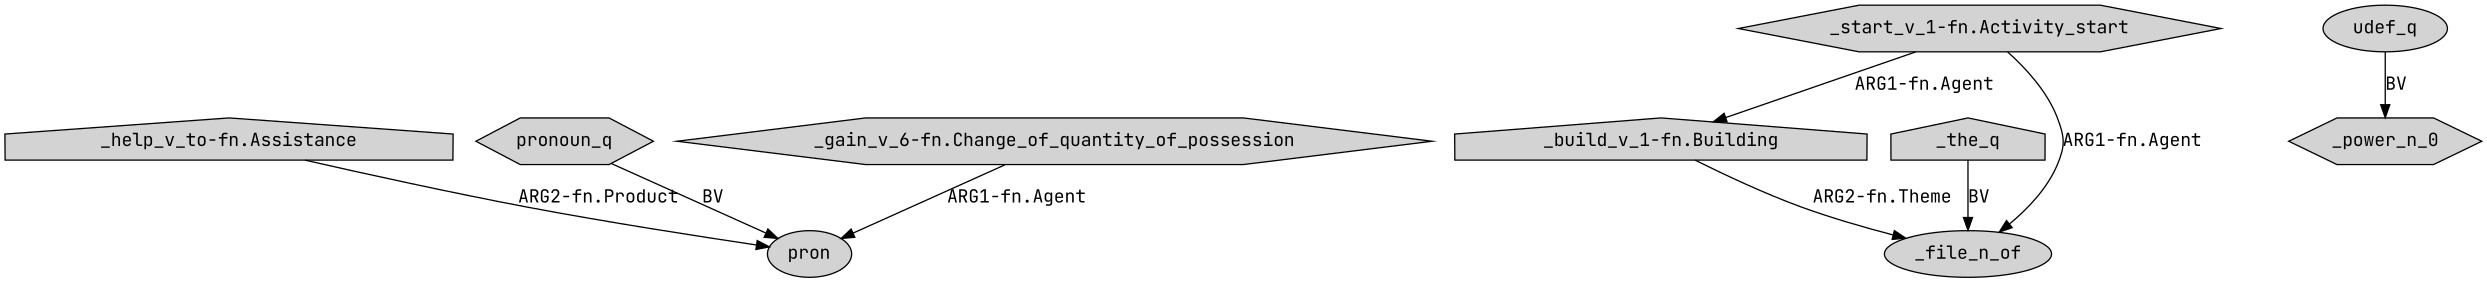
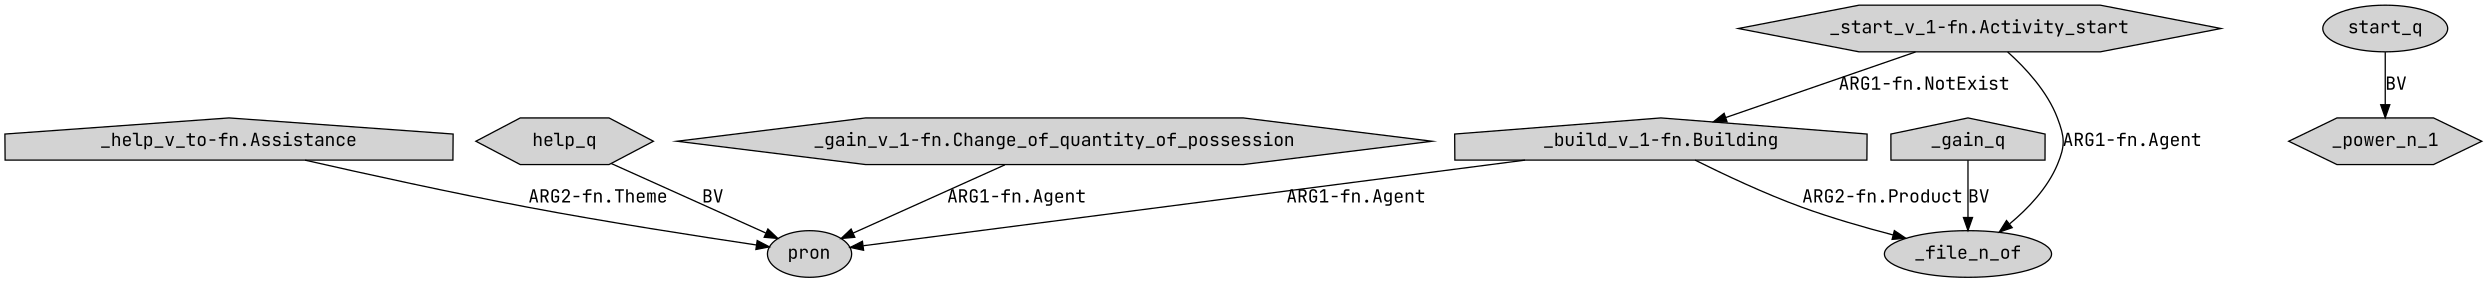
(2385, 29) -> (2385, 29)
(1925, 85) -> (1925, 85)
(565, 141) -> (565, 141)
(1054, 141) -> (1054, 141)
(1968, 141) -> (1968, 141)
(2385, 141) -> (2385, 141)
(598, 198) -> (598, 198)
(1882, 198) -> (1882, 198)
none -> (1194, 203)
